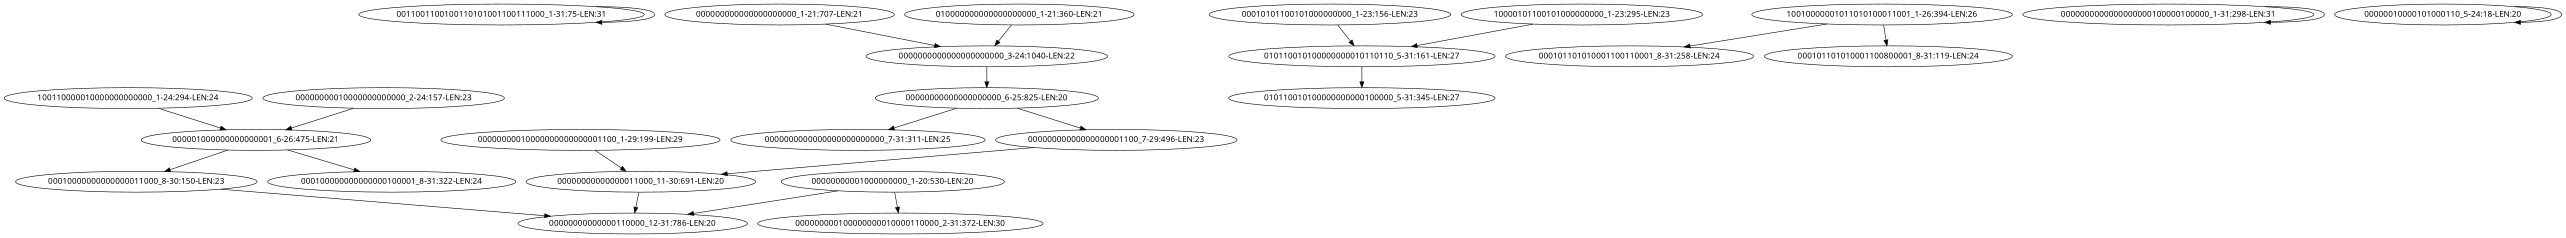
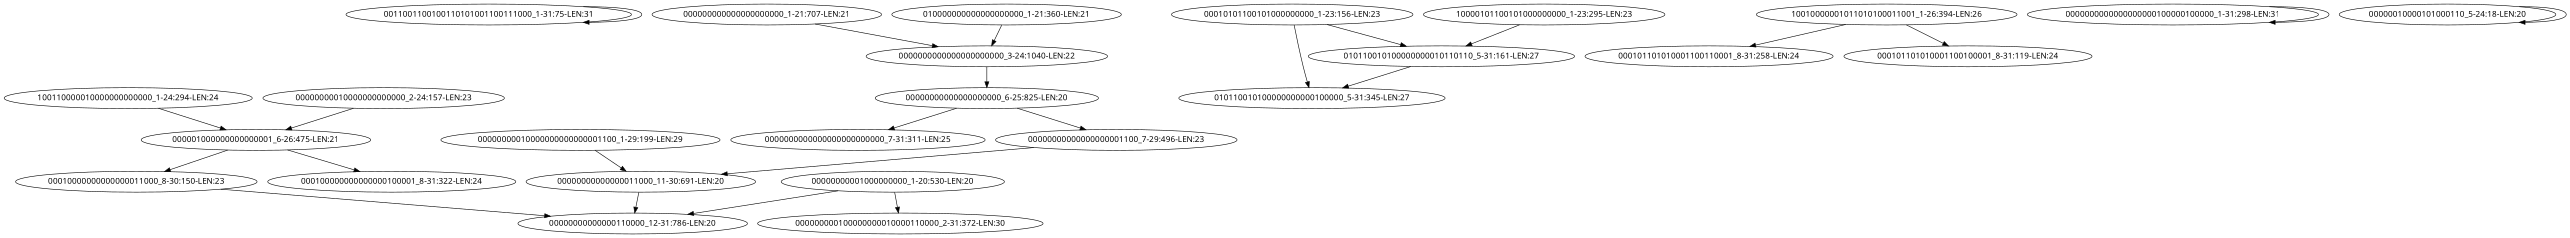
none -> (1300, 54)
(1888, 56) -> (1968, 56)
